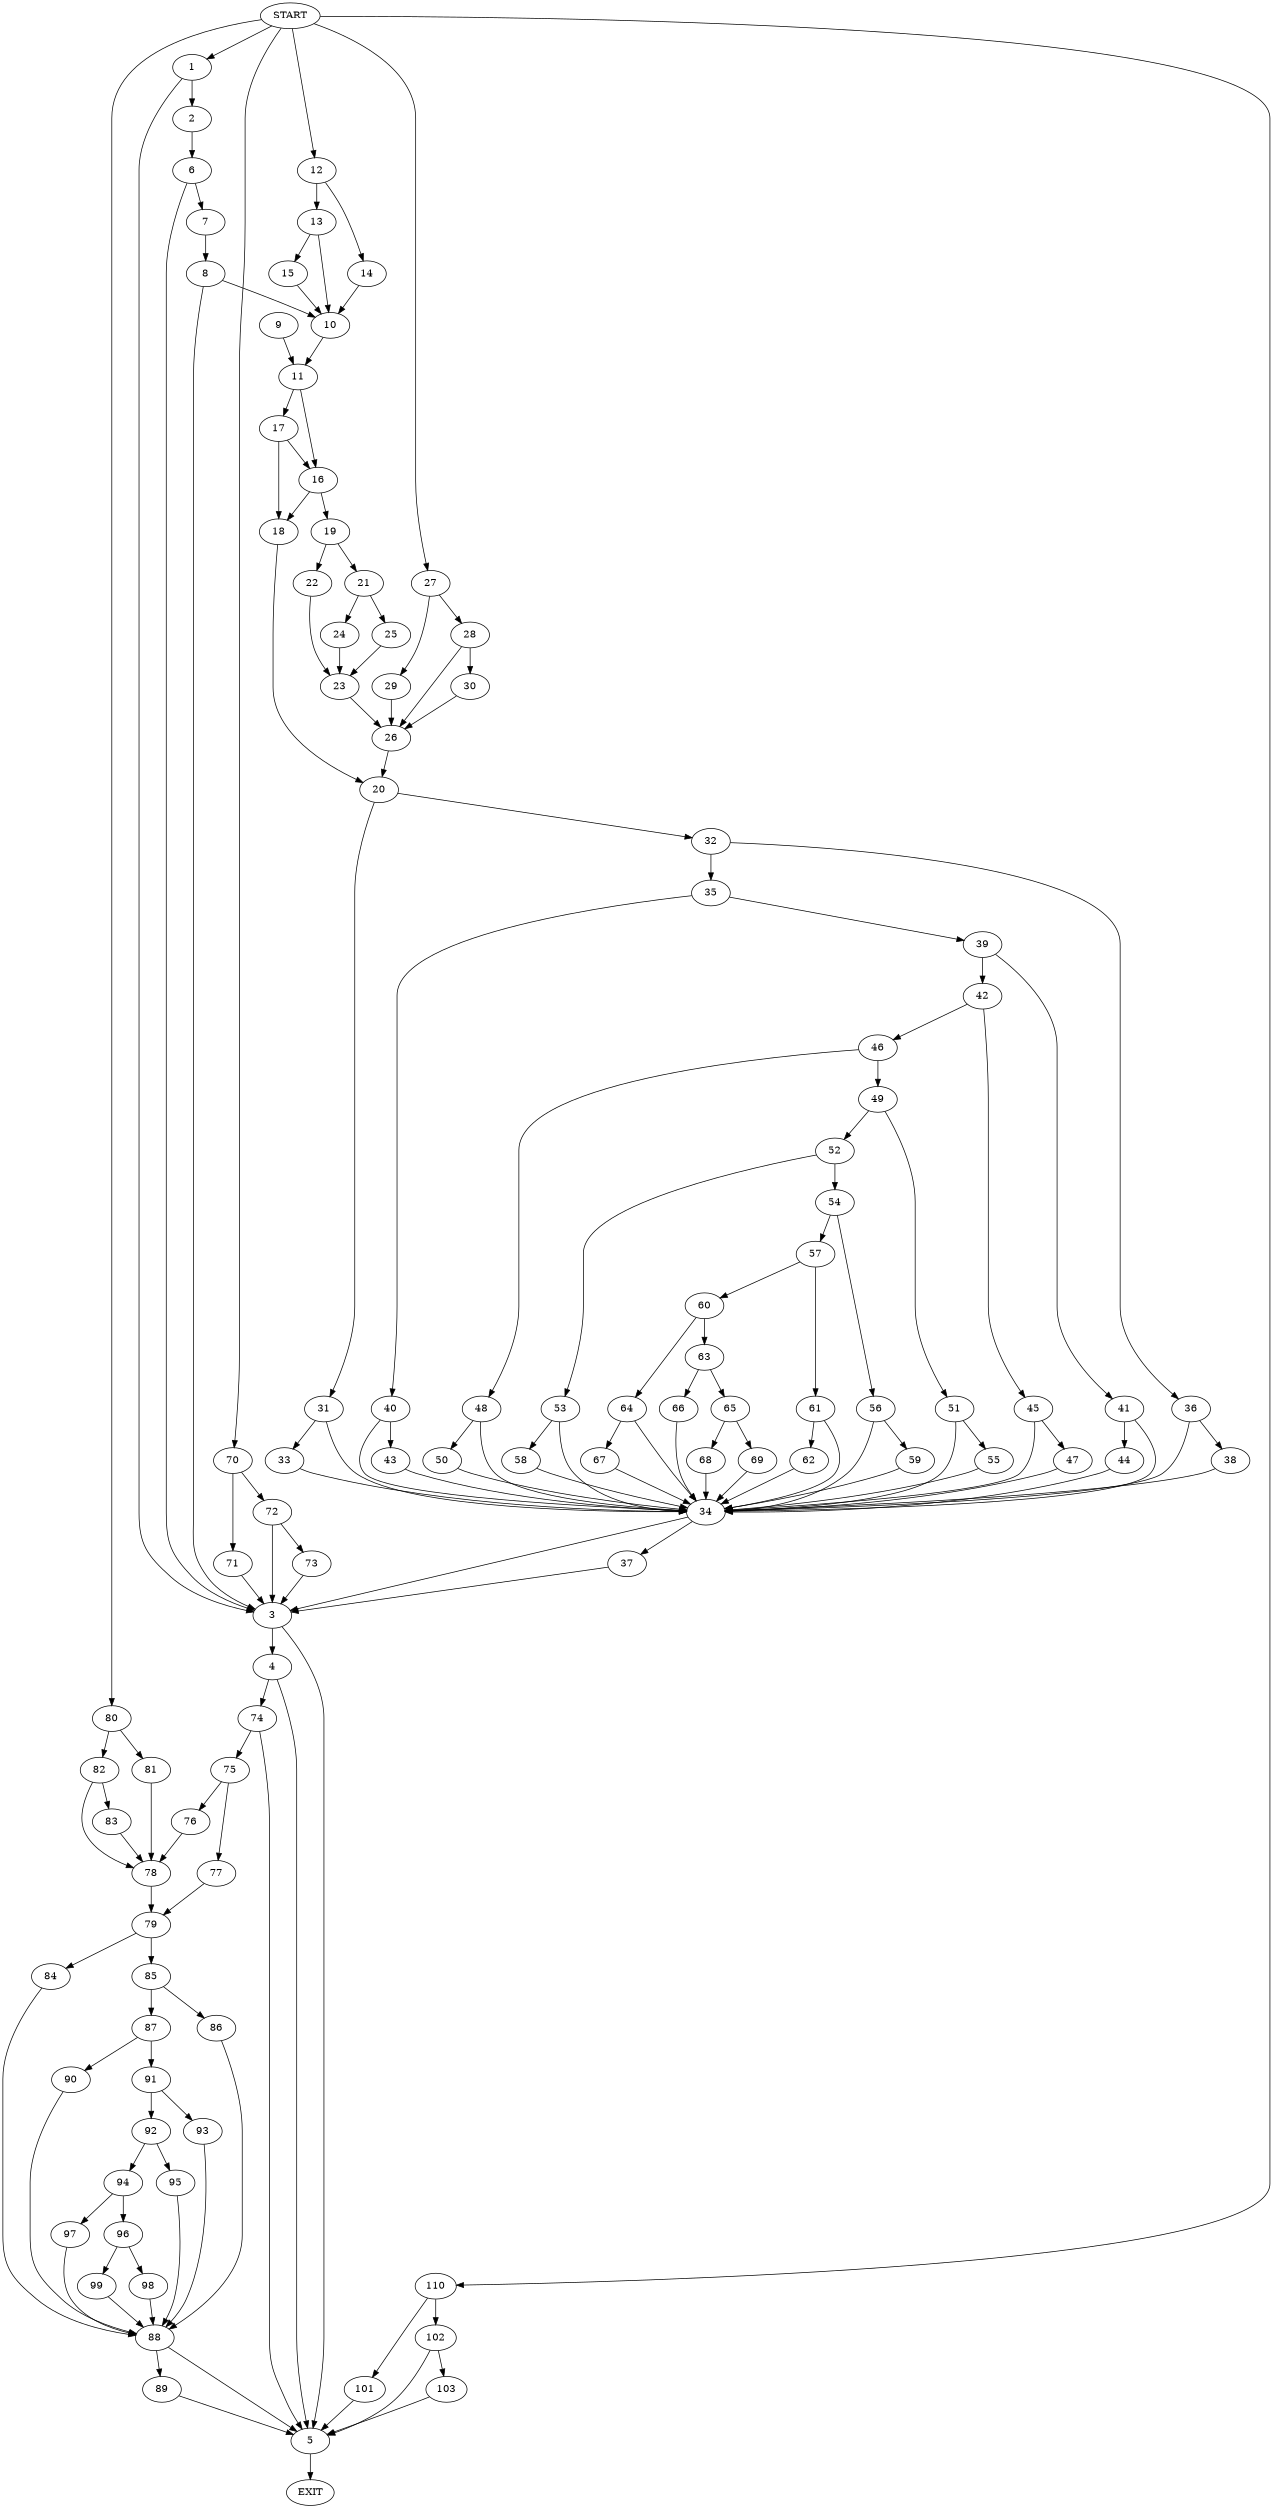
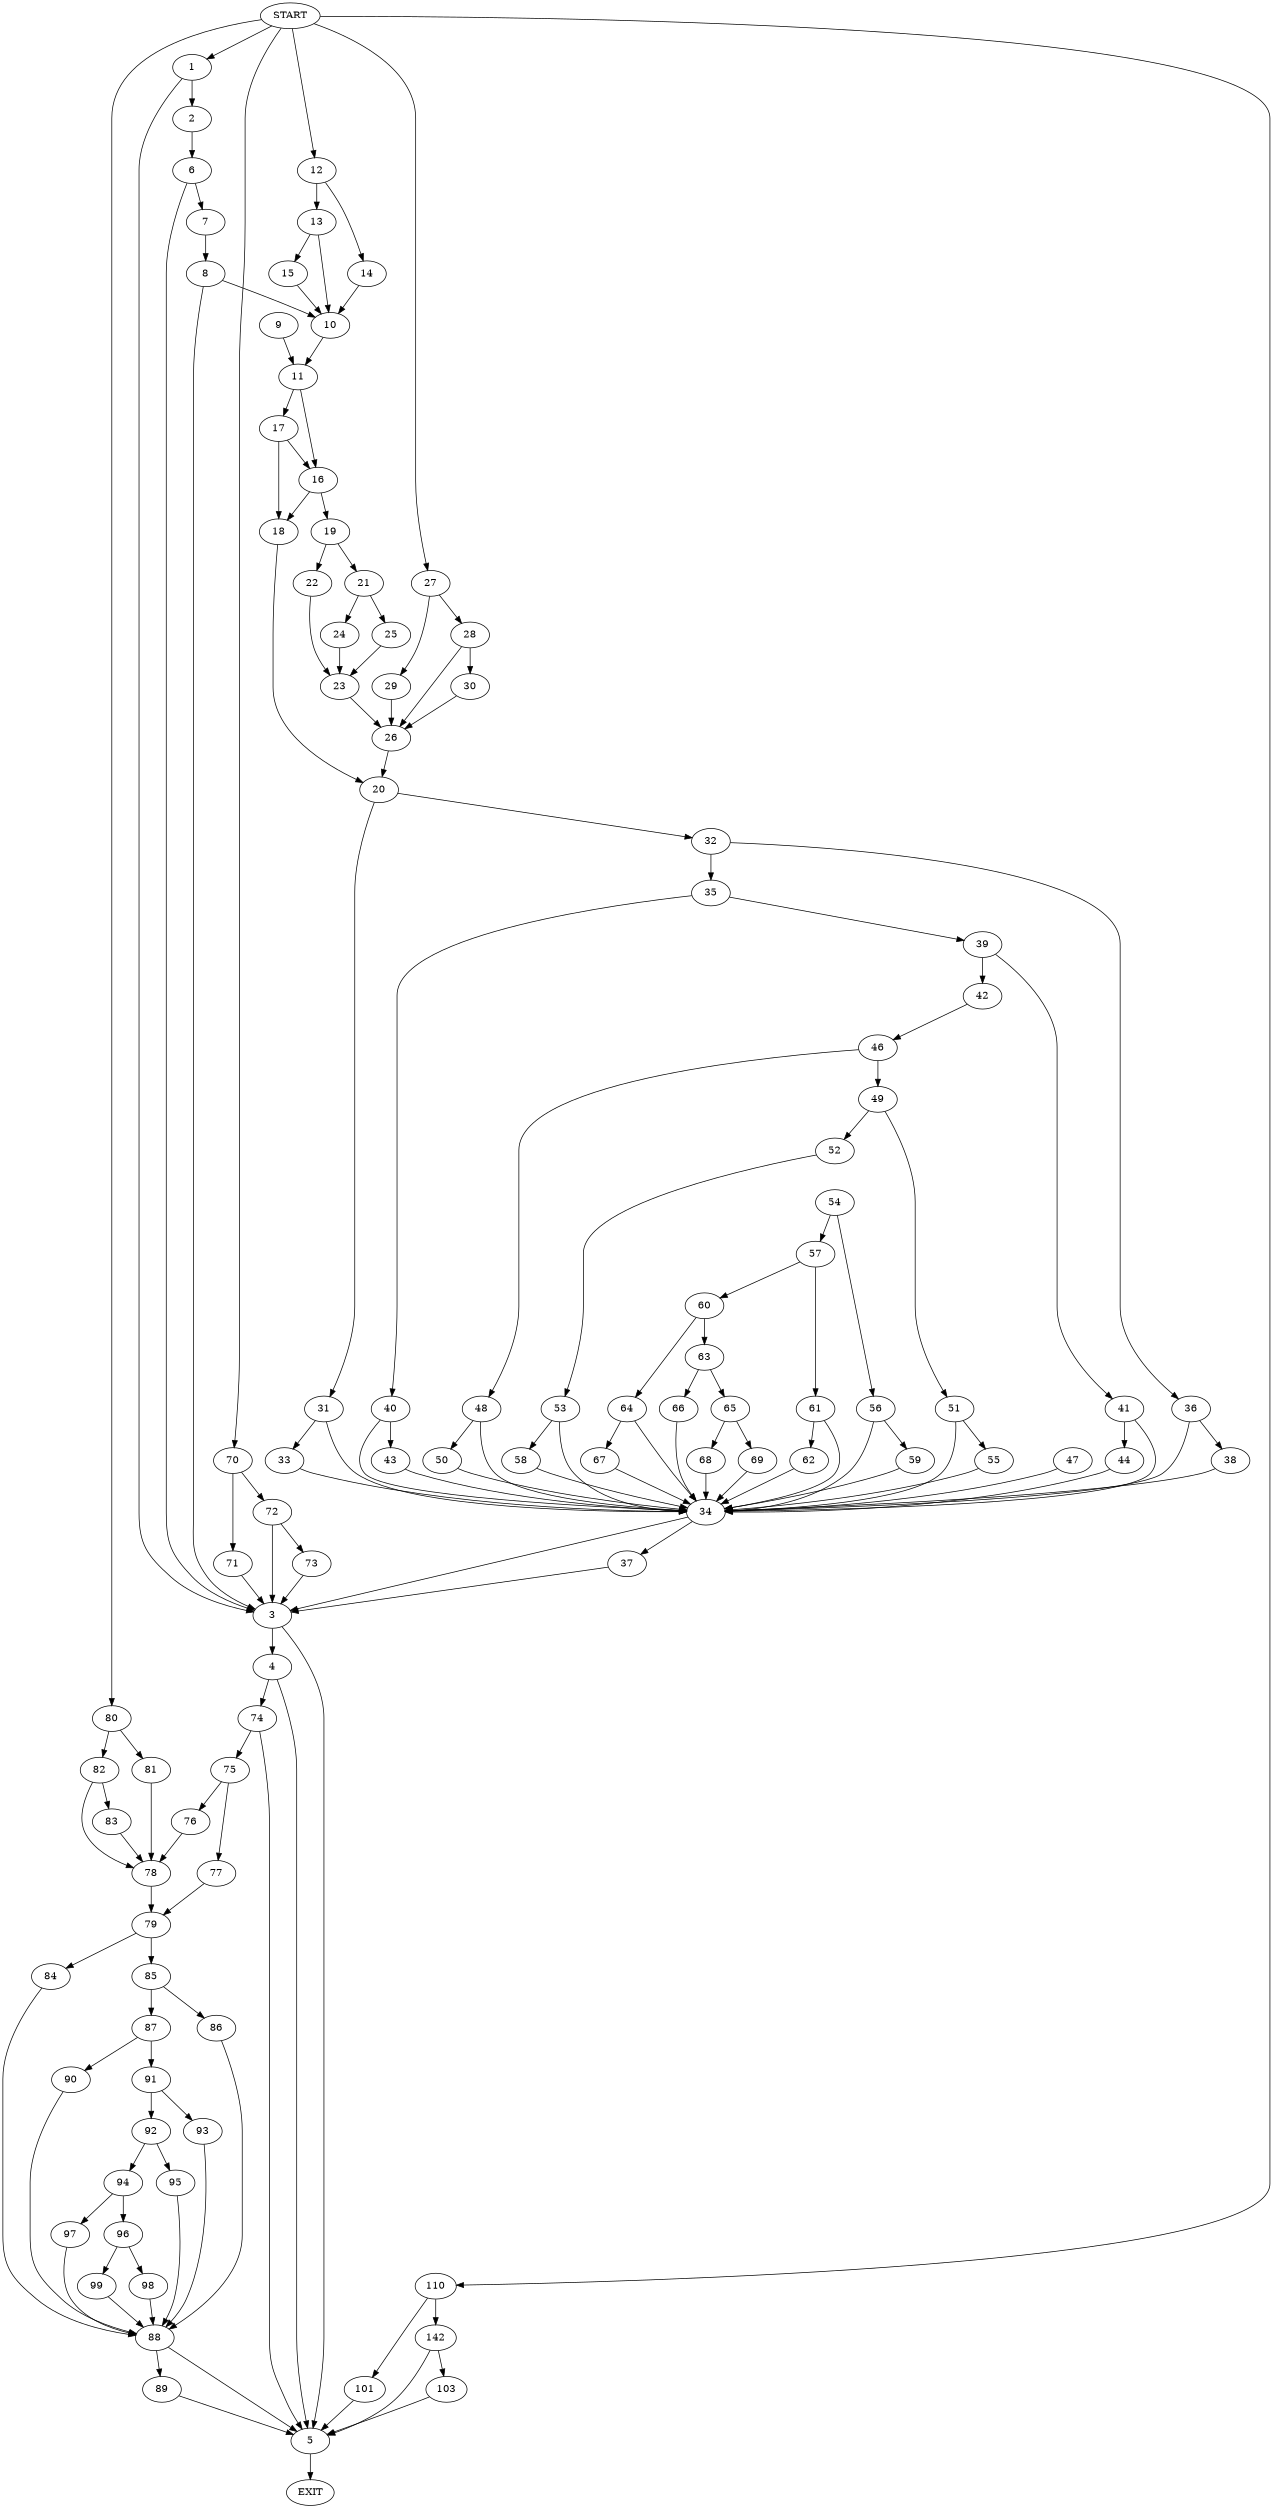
(835, 1173) -> none
(1033, 1409) -> none
(436, 2338) -> (436, 2338)
